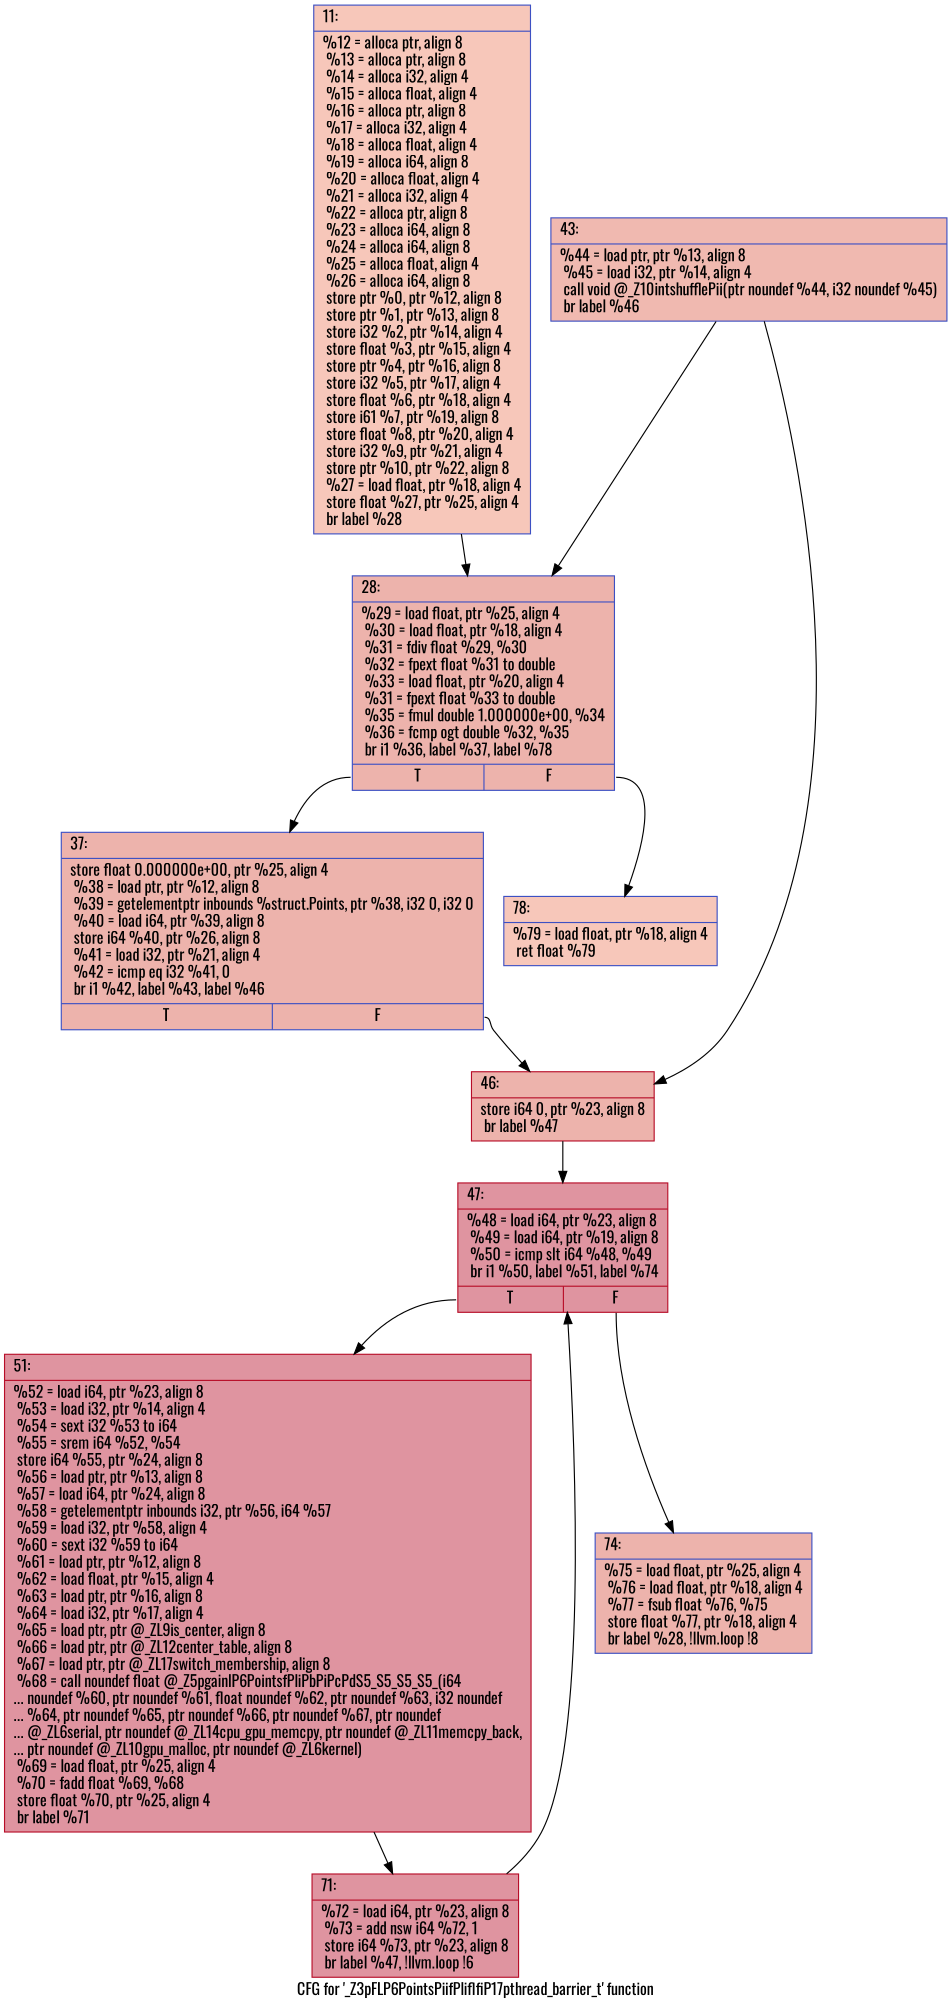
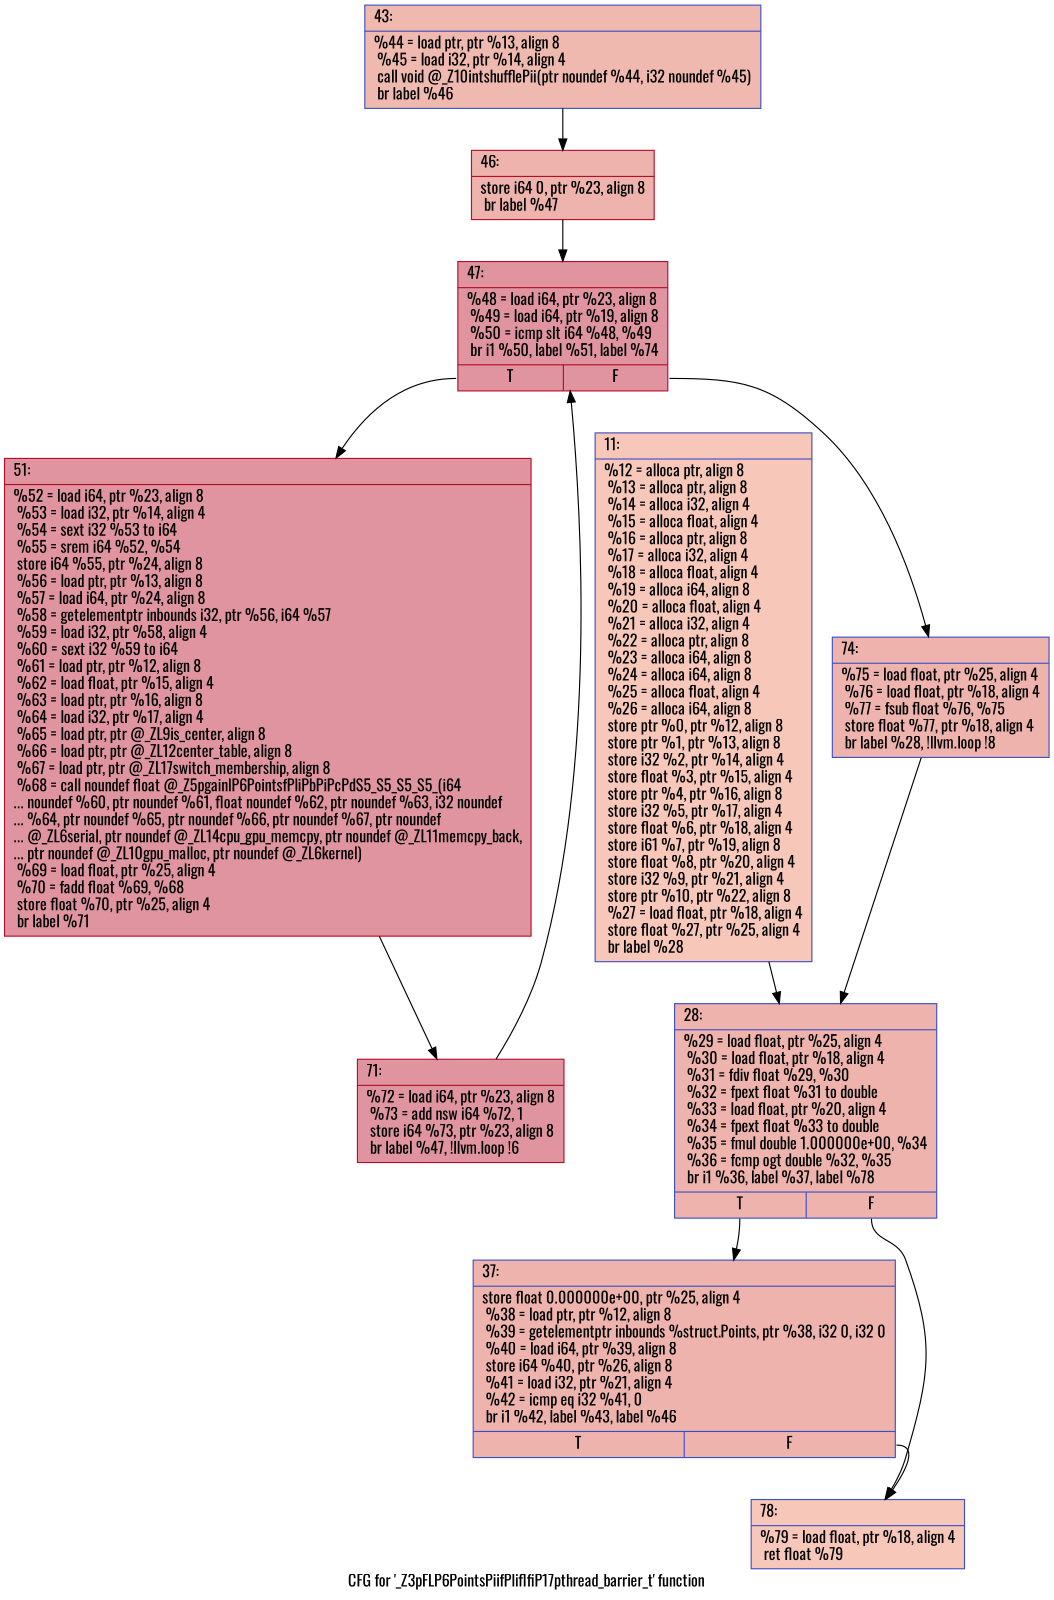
(637, 444) -> (883, 875)
(459, 700) -> (782, 1127)
(502, 1040) -> (906, 1465)
